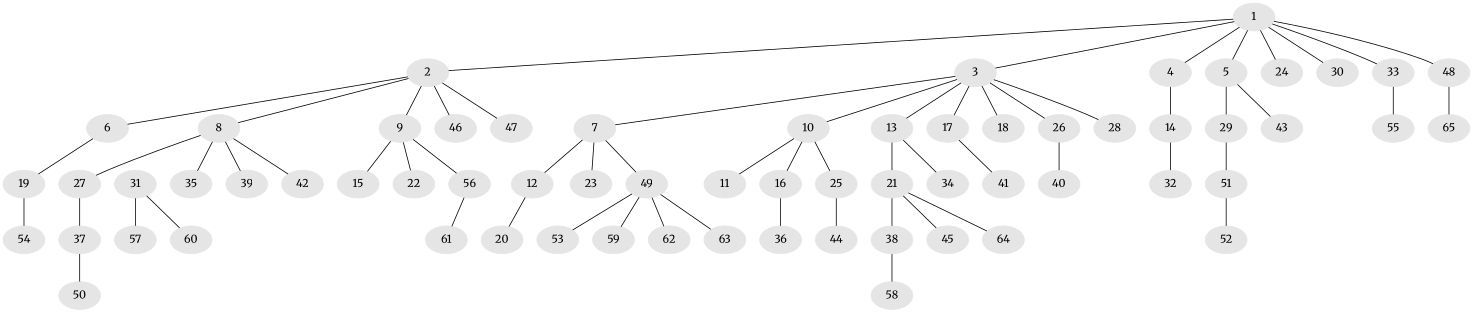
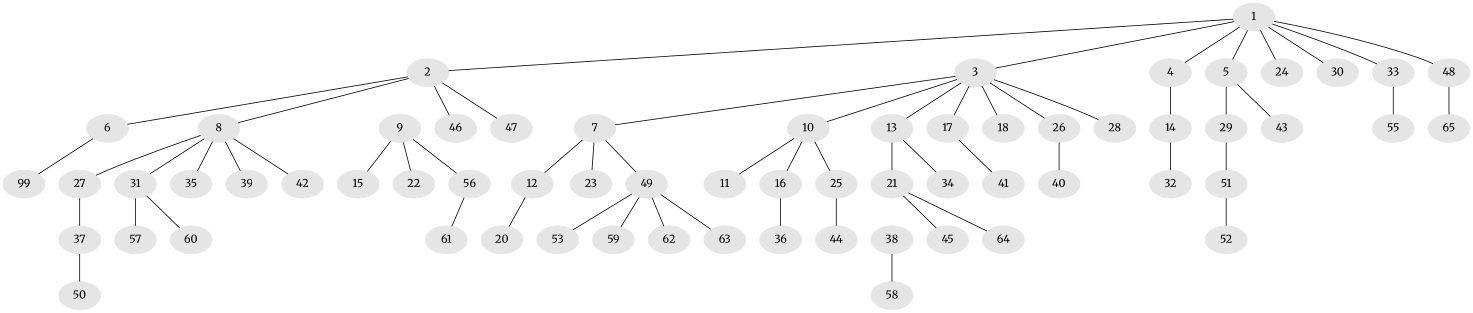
(414, 101) -> none
none -> (177, 156)
(24, 184) -> (24, 184)
(892, 212) -> none
(24, 240) -> none
